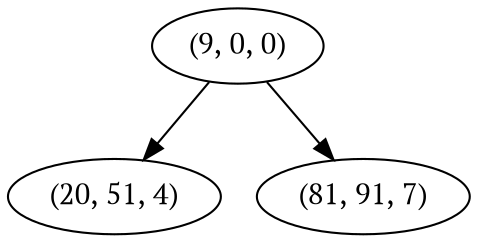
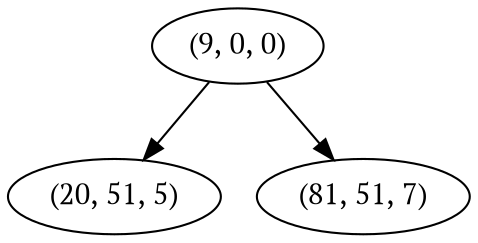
(114, 197) -> (114, 197)
(363, 197) -> (363, 197)
